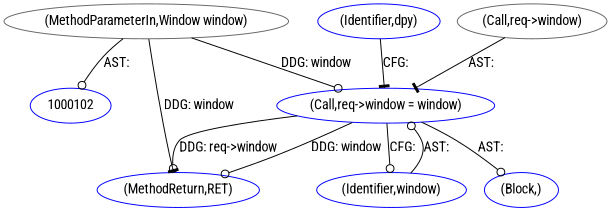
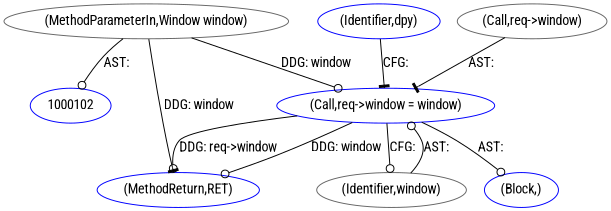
(392, 190) -> (392, 190)
